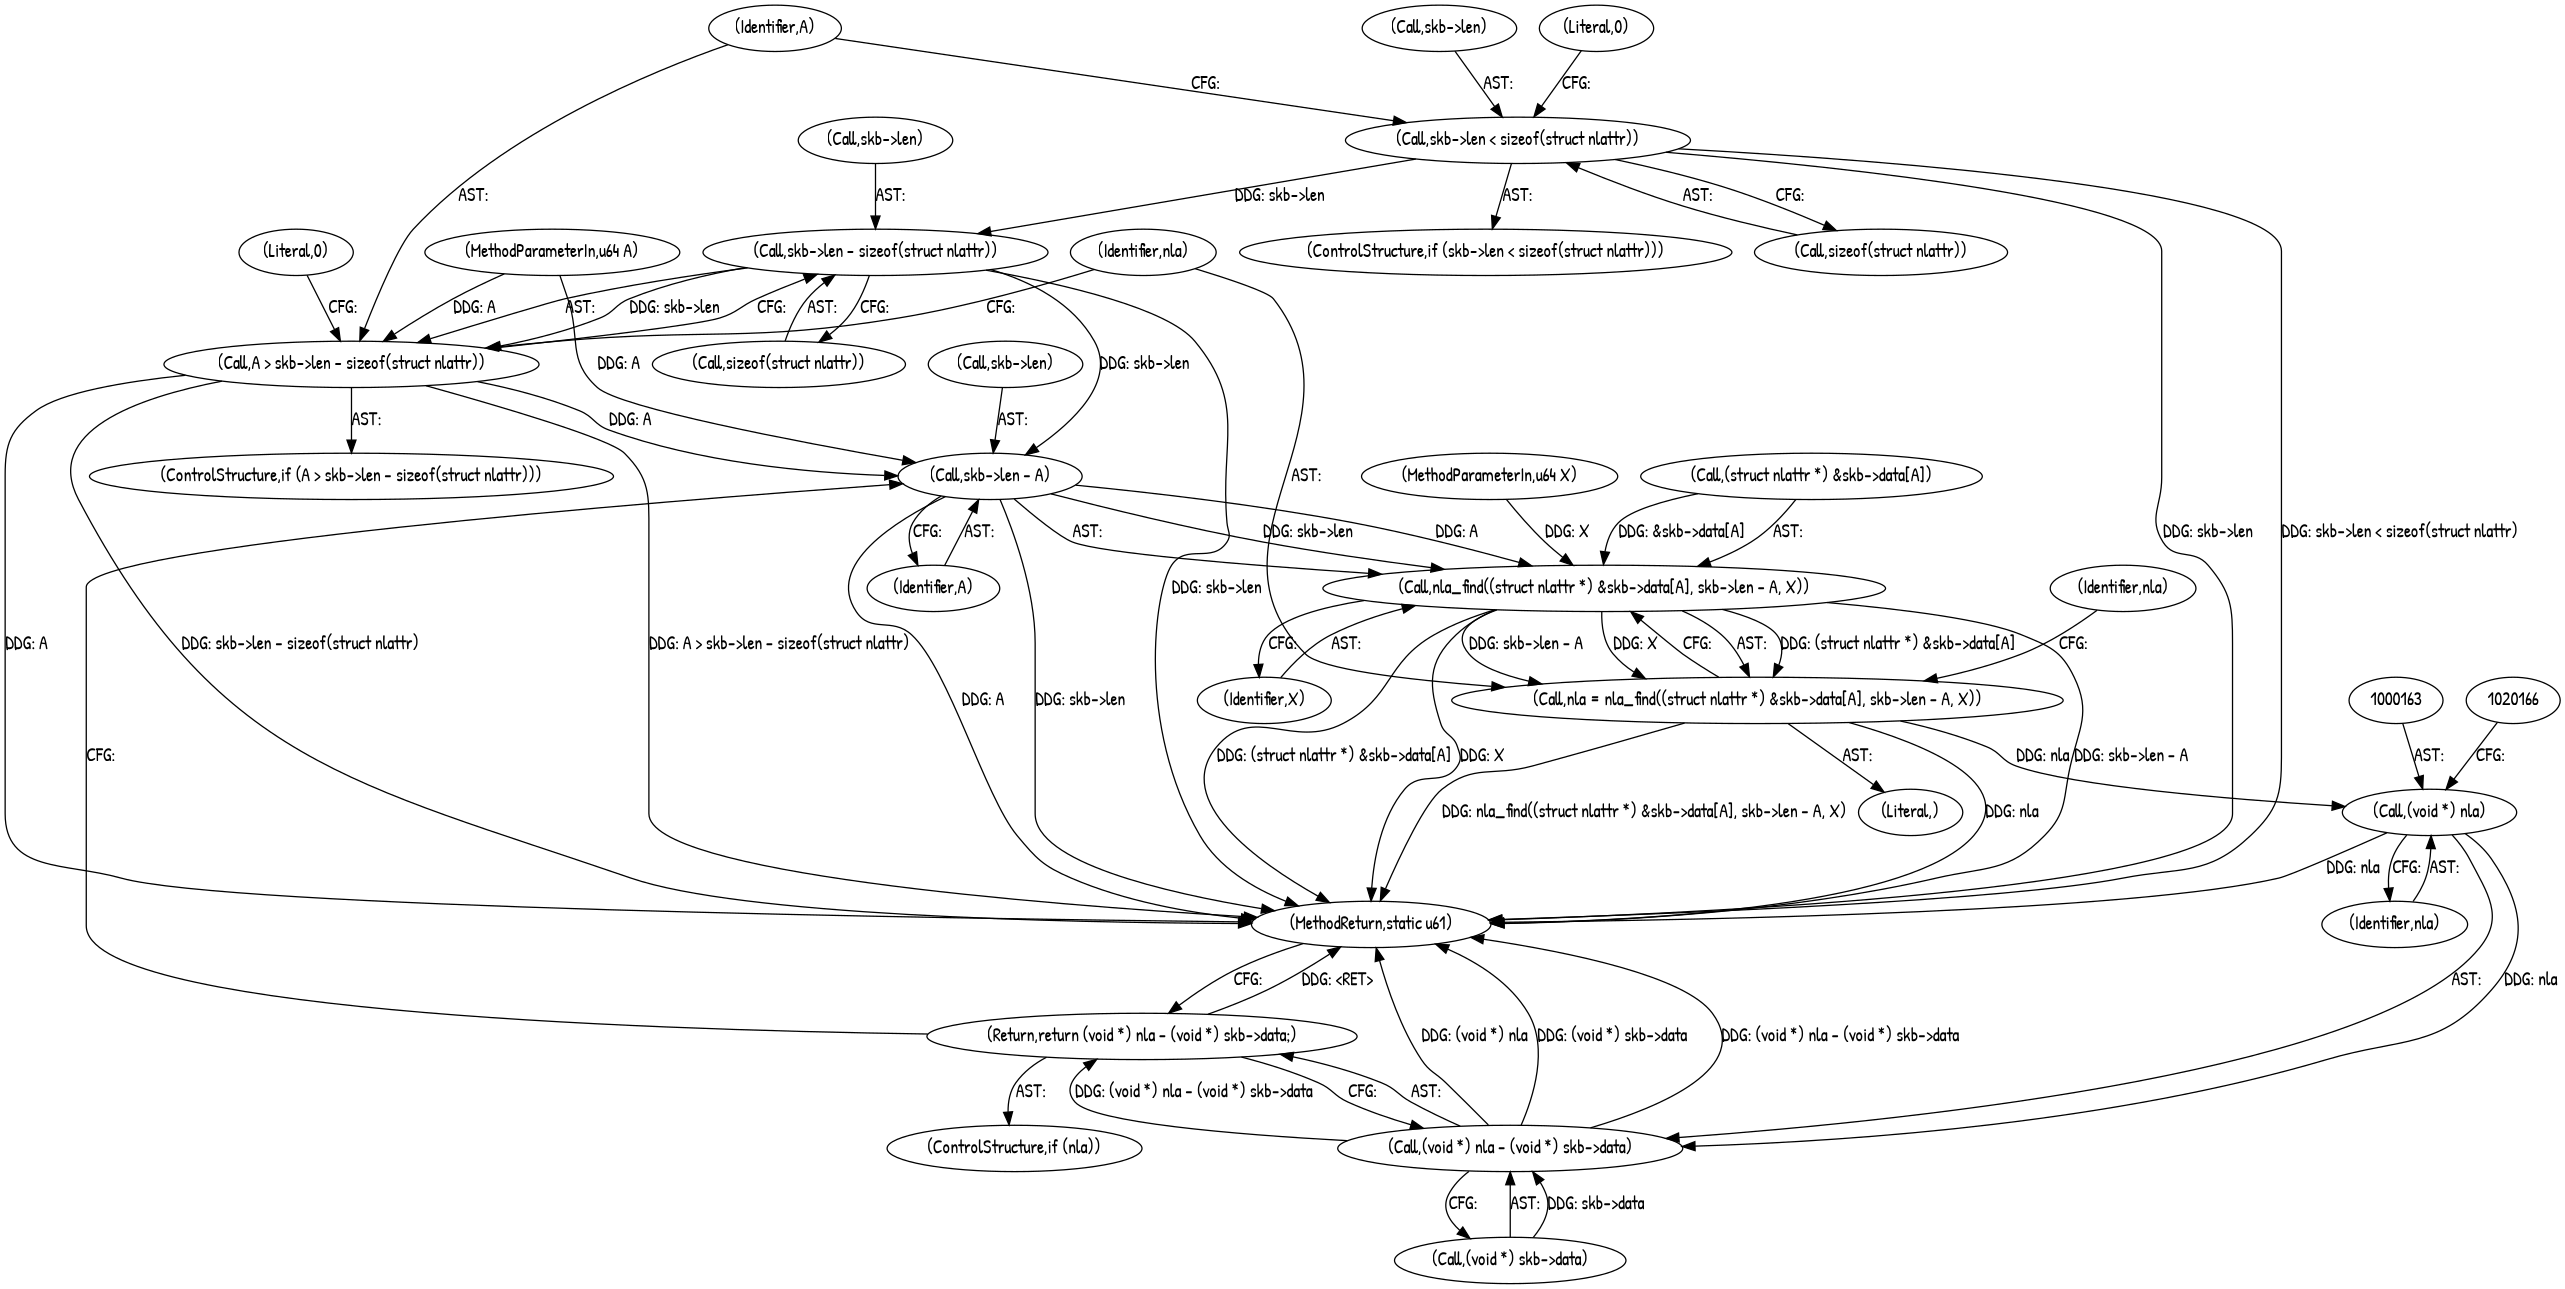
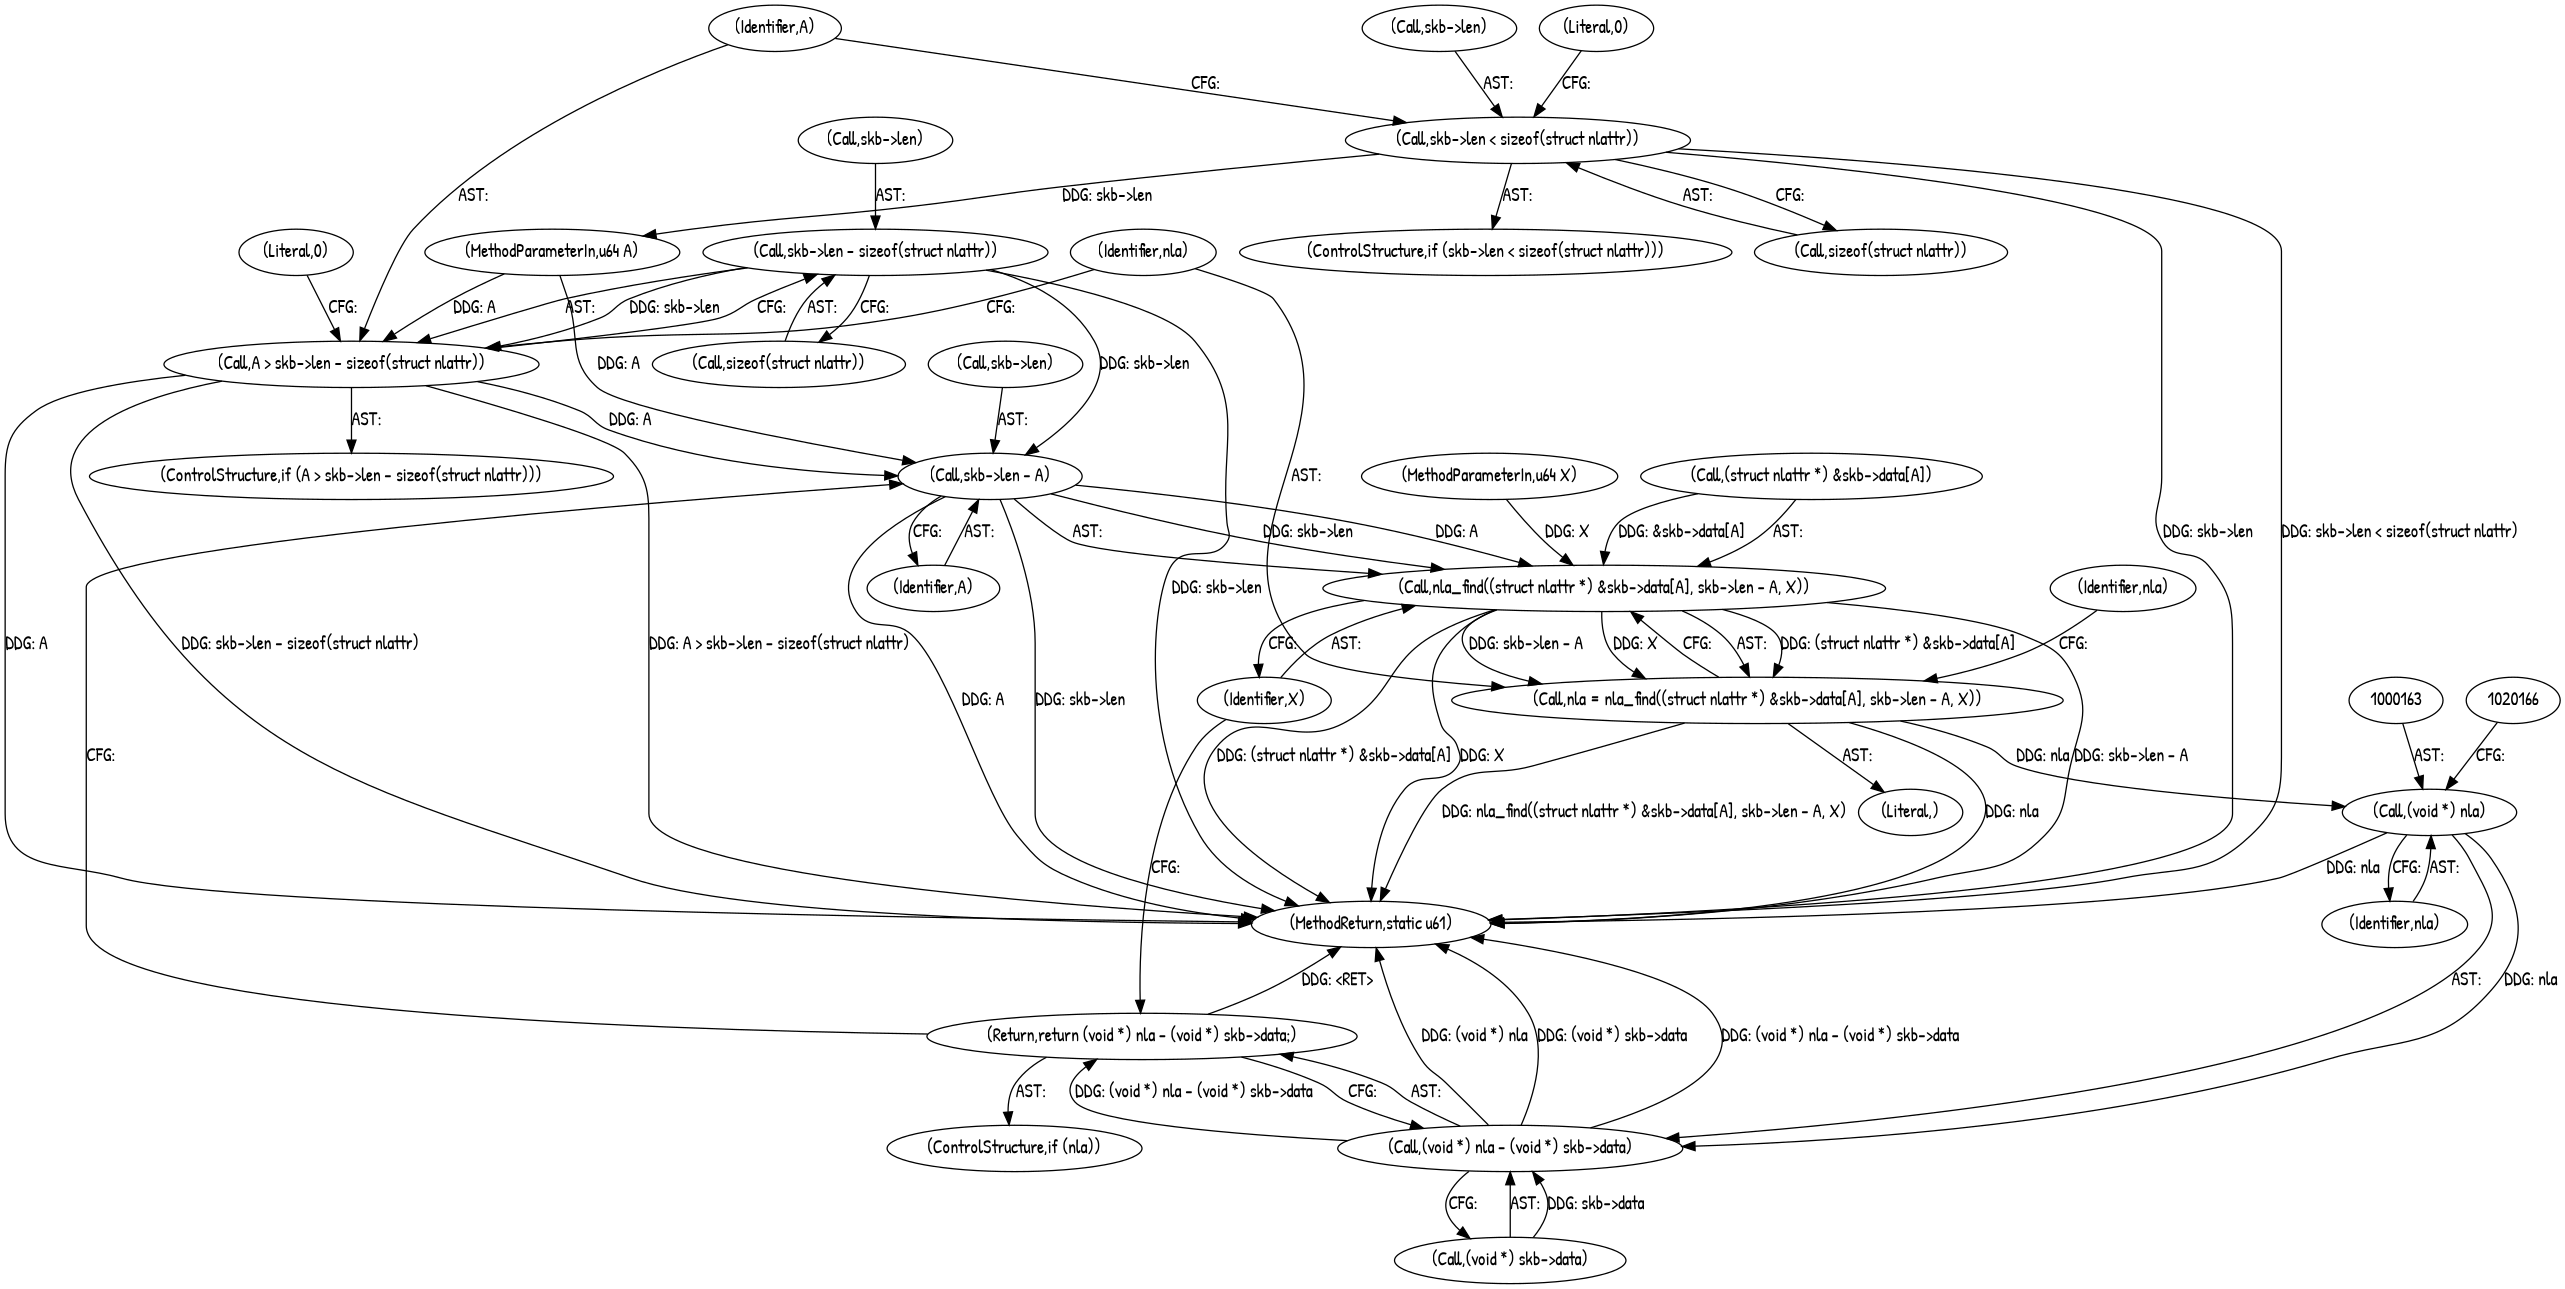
(1203, 195) -> (1017, 192)
(1238, 968) -> (1154, 849)
